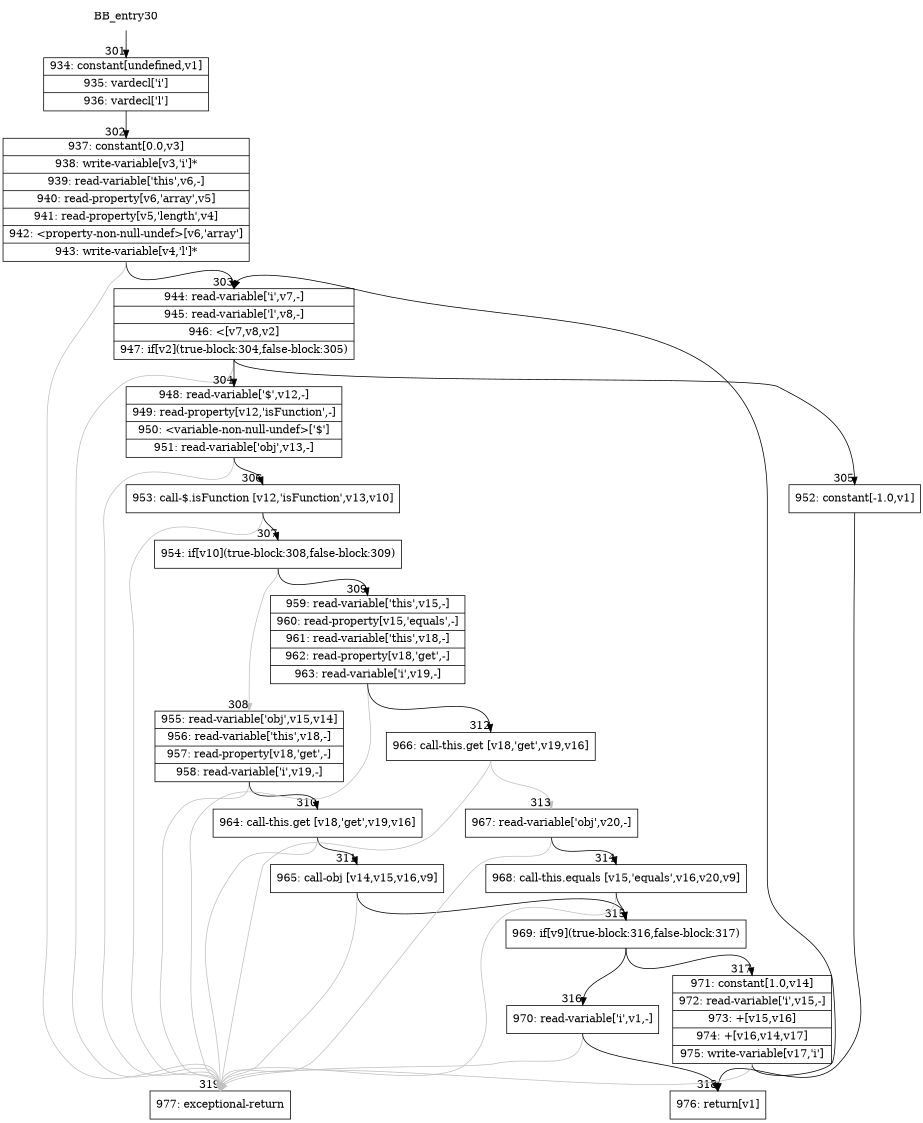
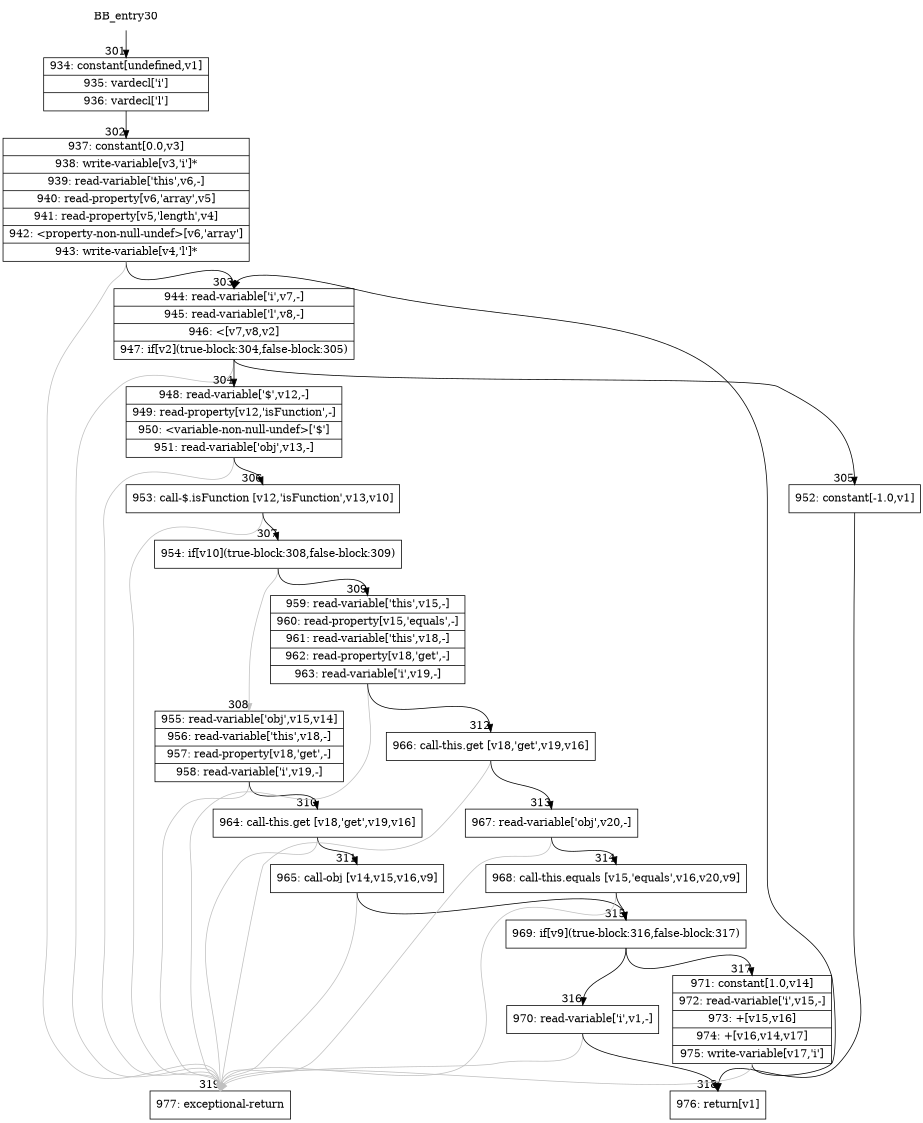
(517, 784) -> (517, 784)
